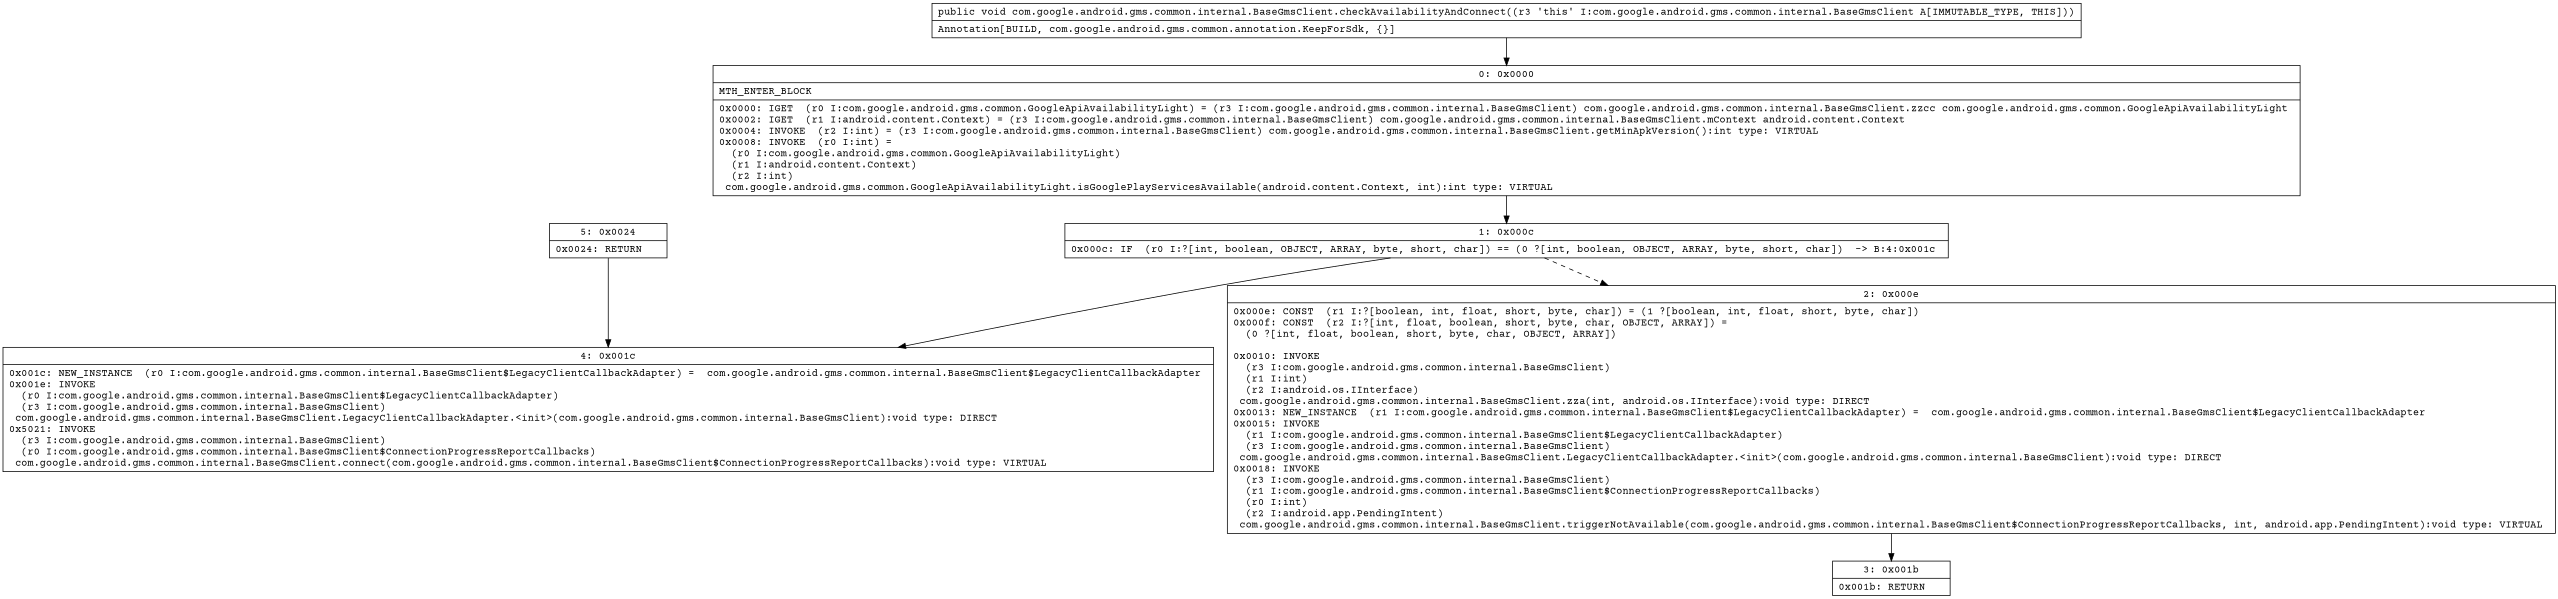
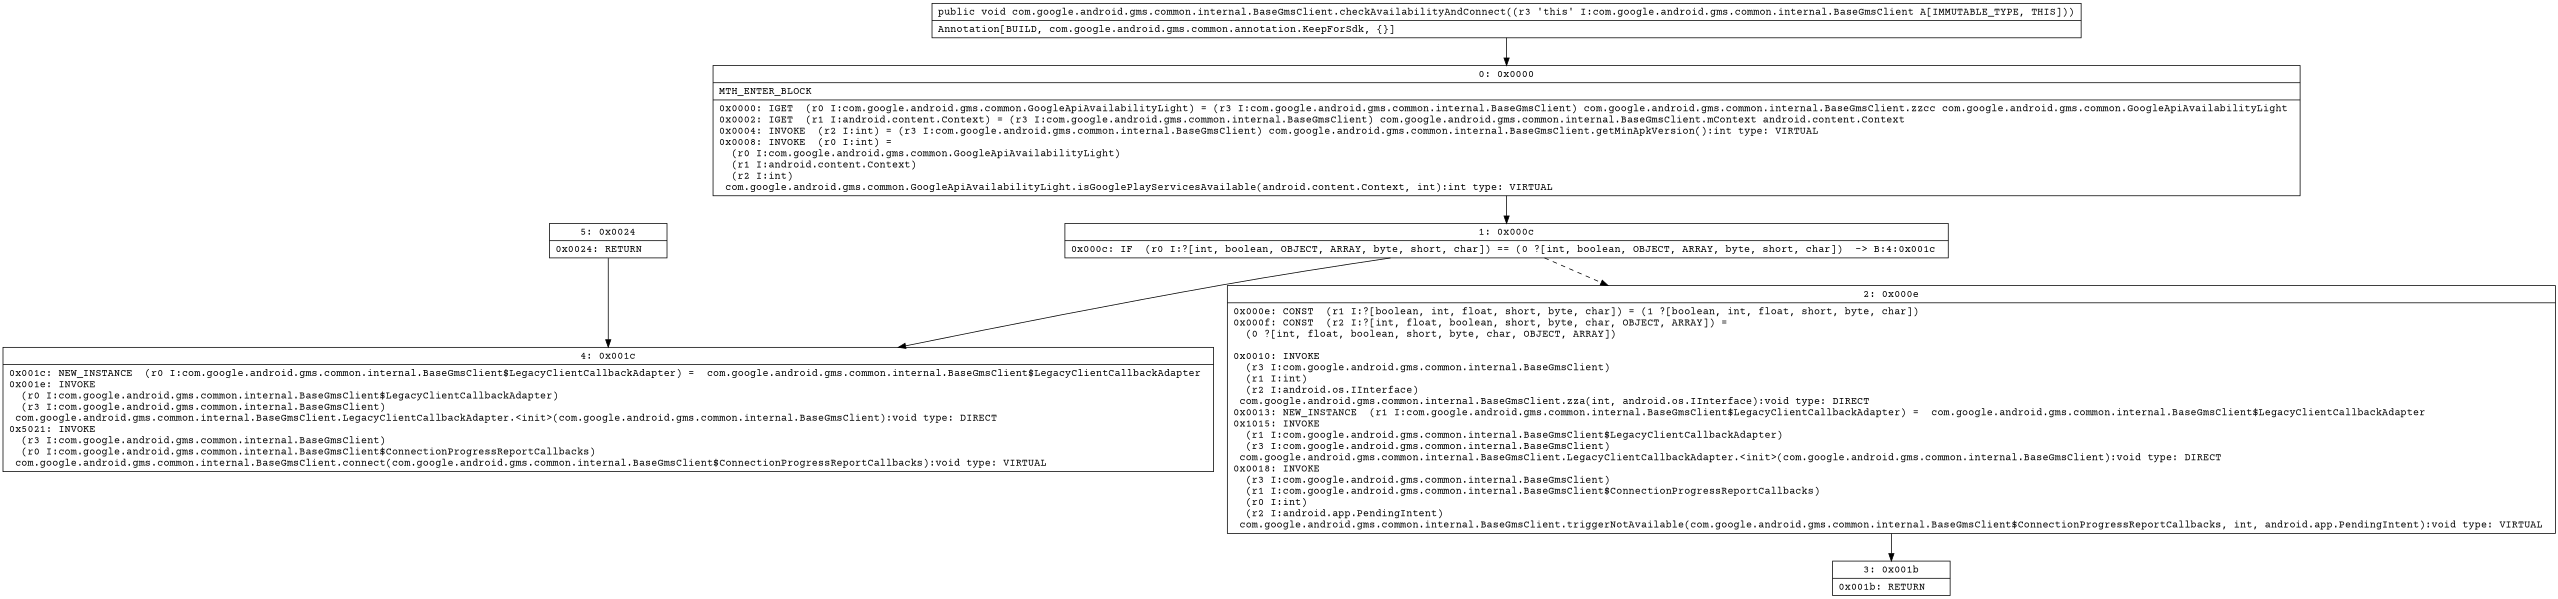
(1283, 423) -> (1283, 423)
